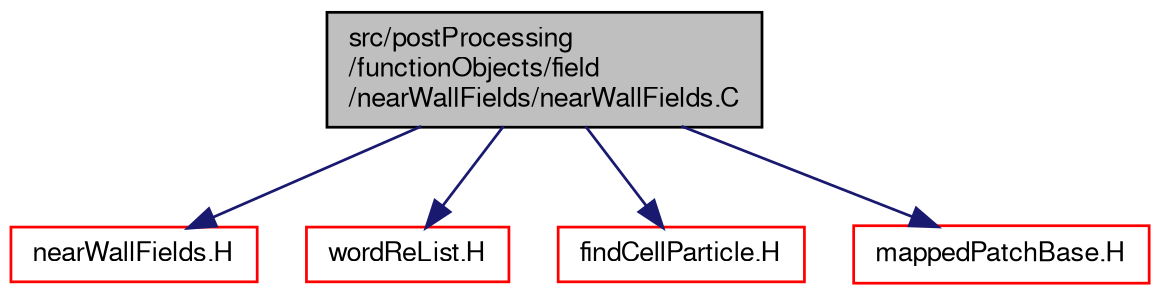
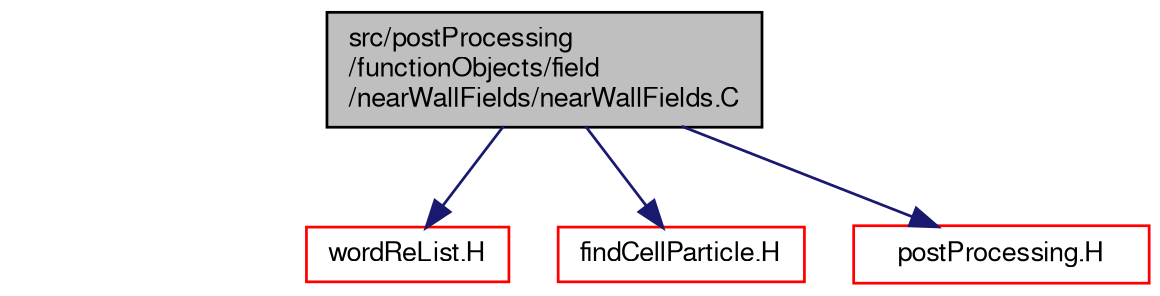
(134, 254) -> none
(1001, 254) -> (1001, 254)
